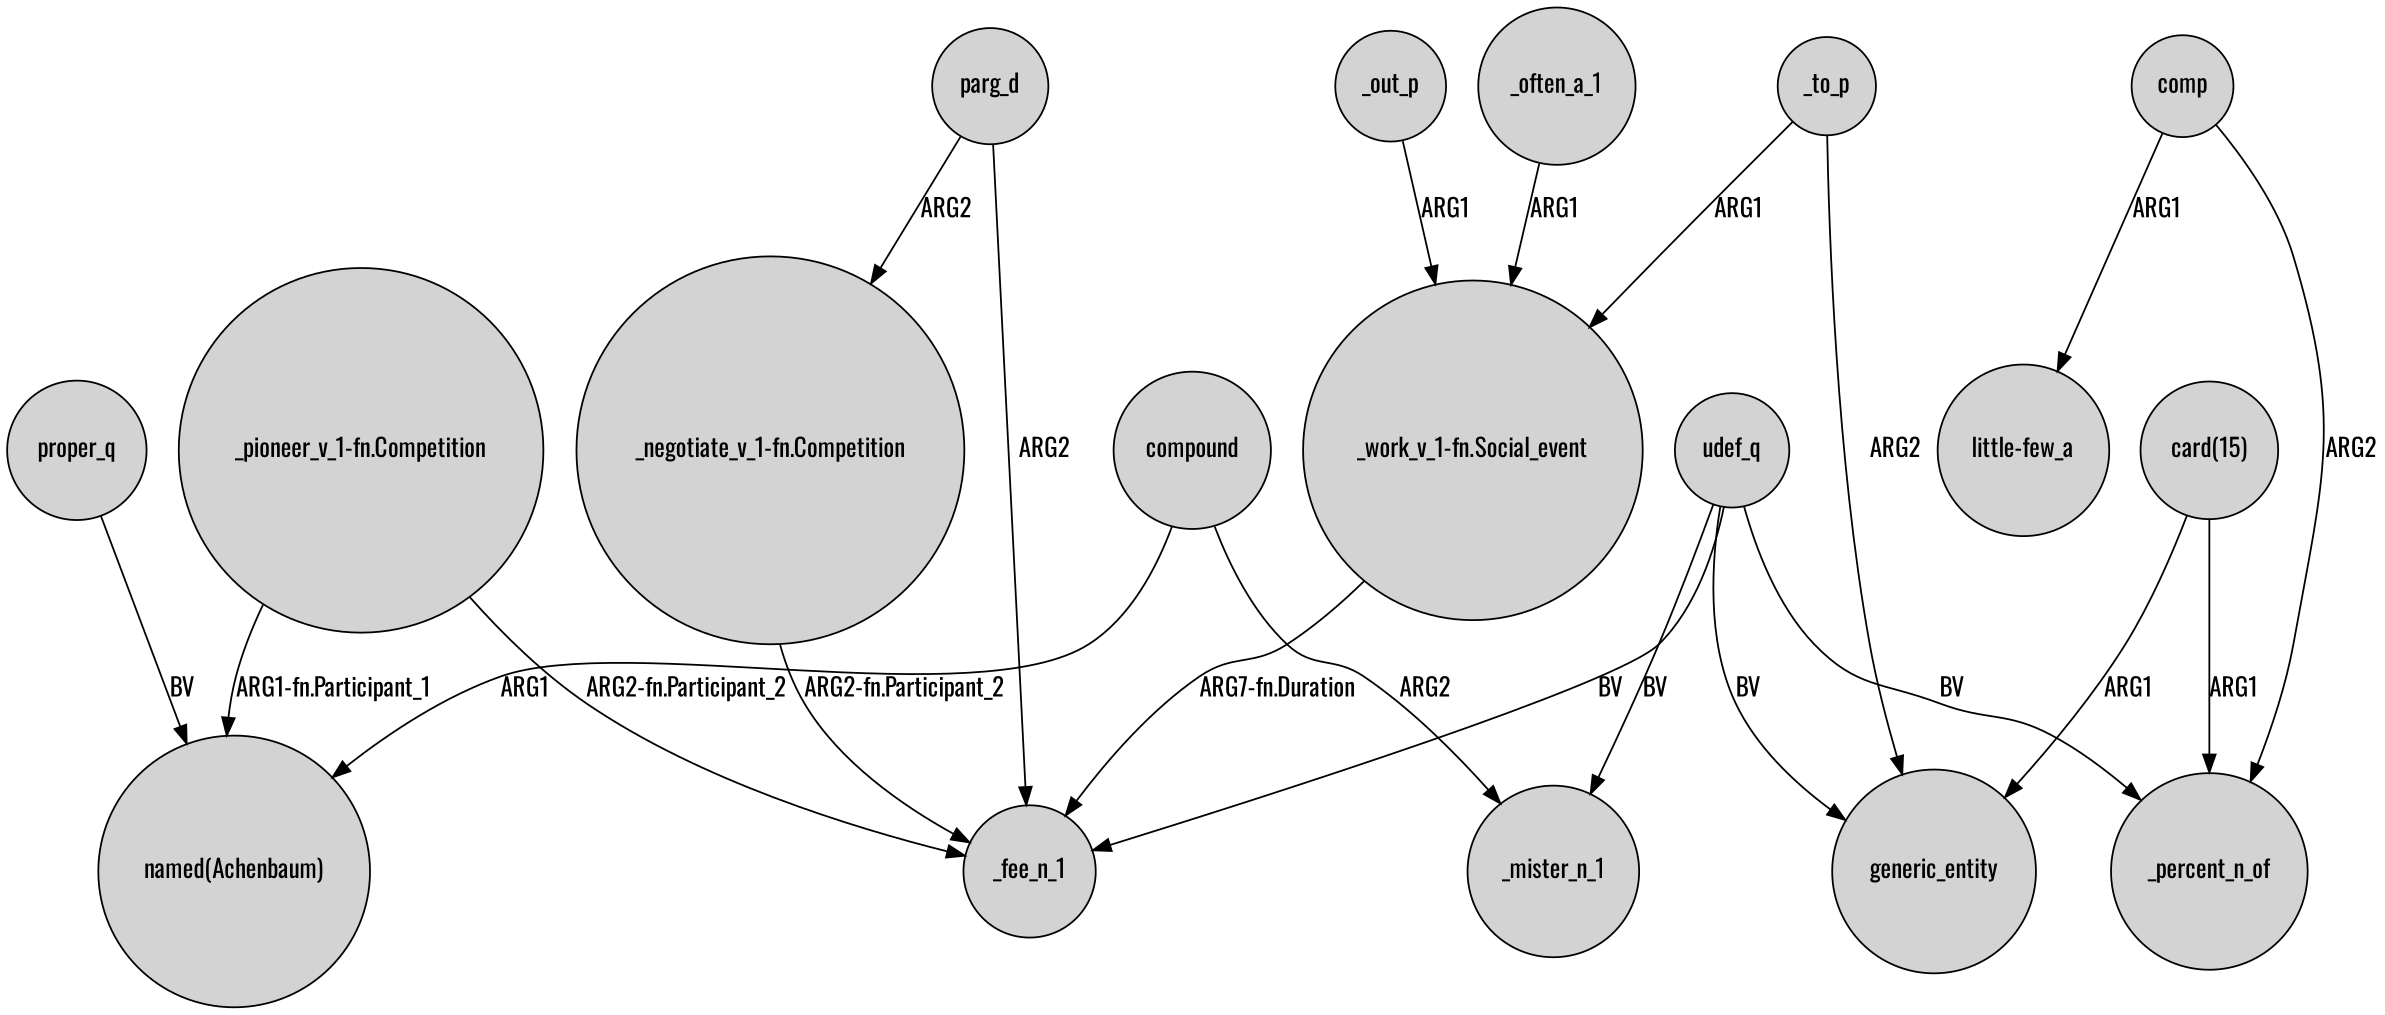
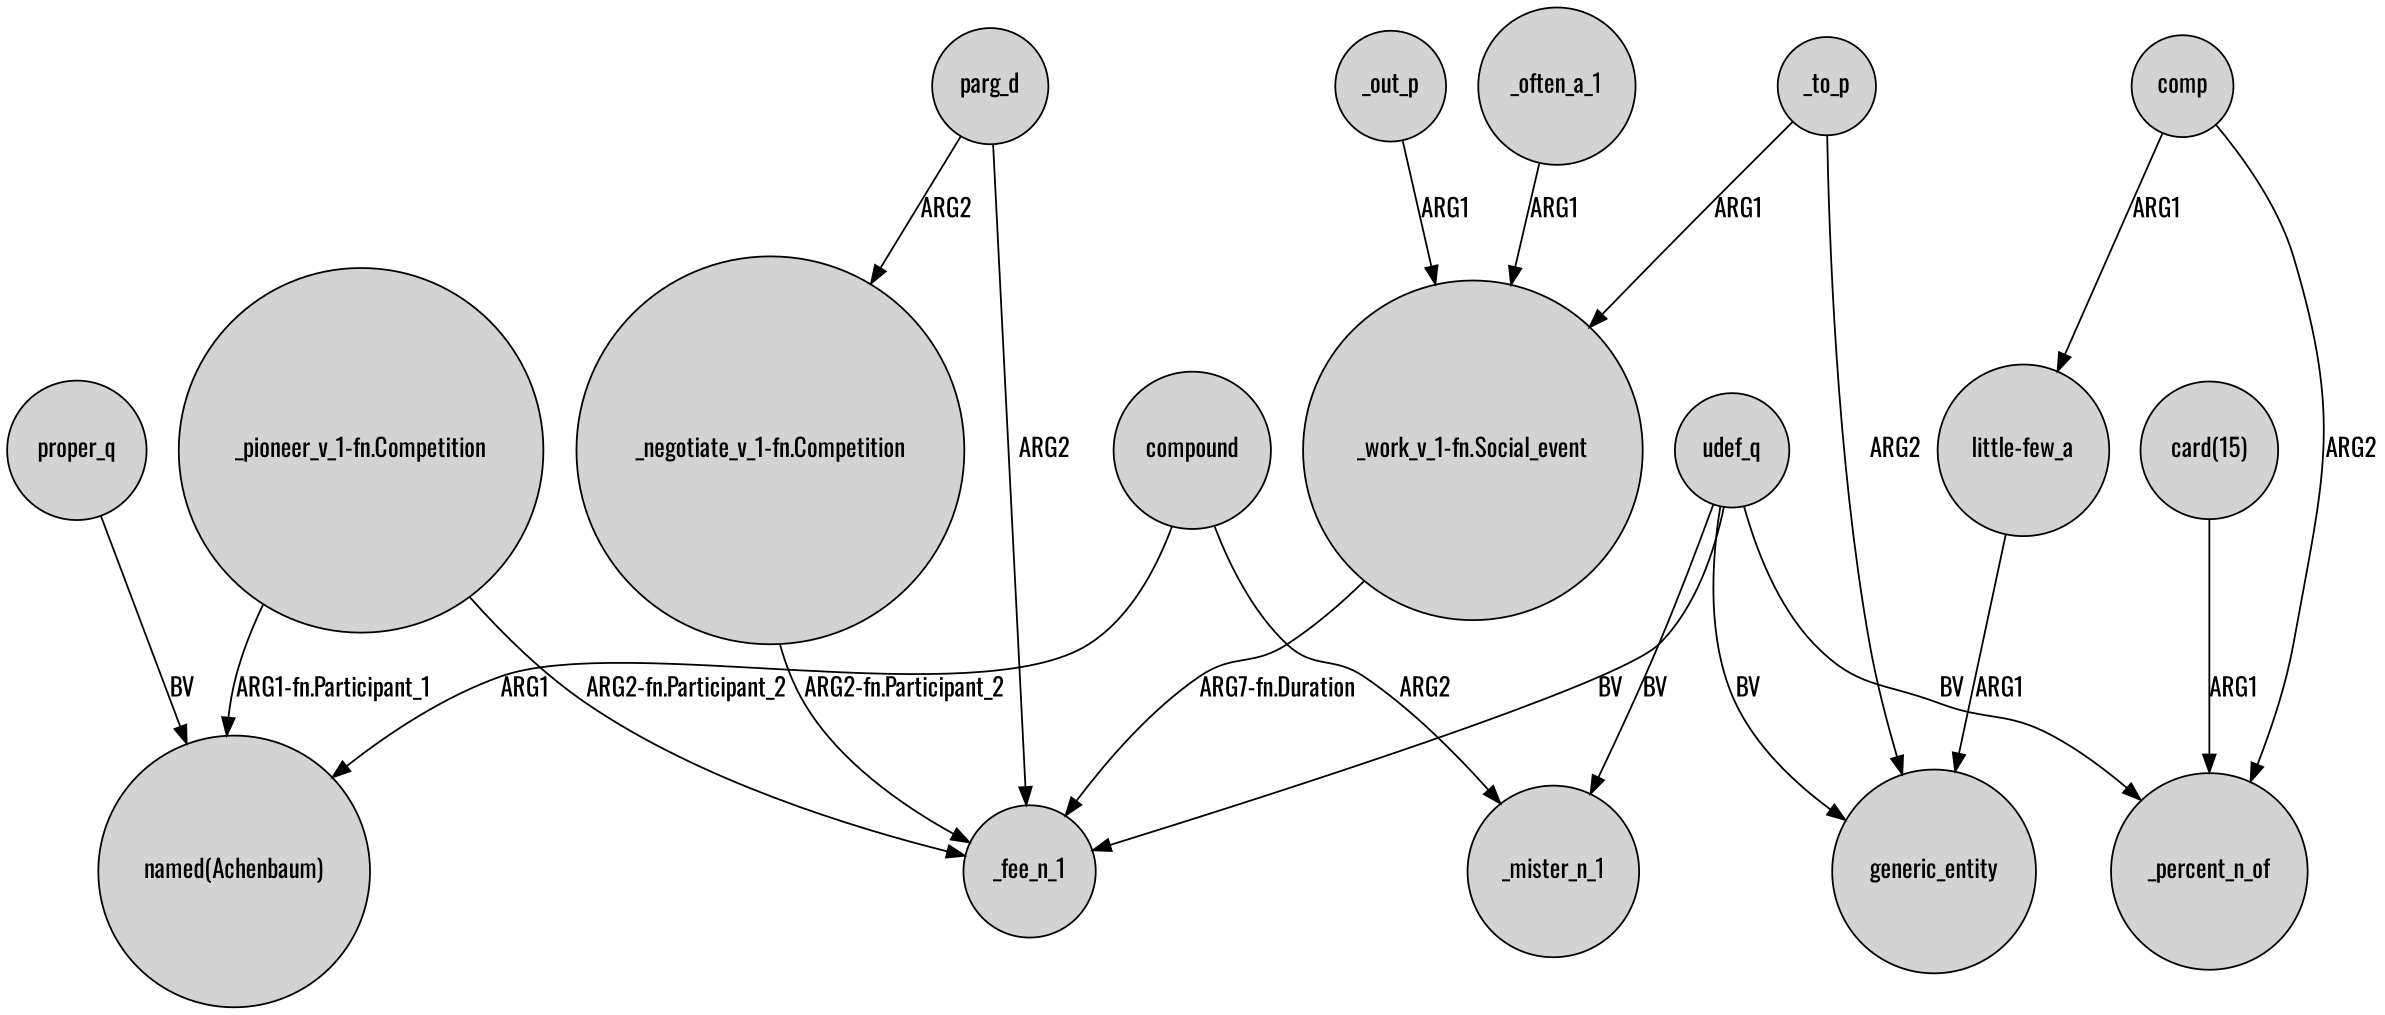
(2116, 659) -> (1982, 644)
